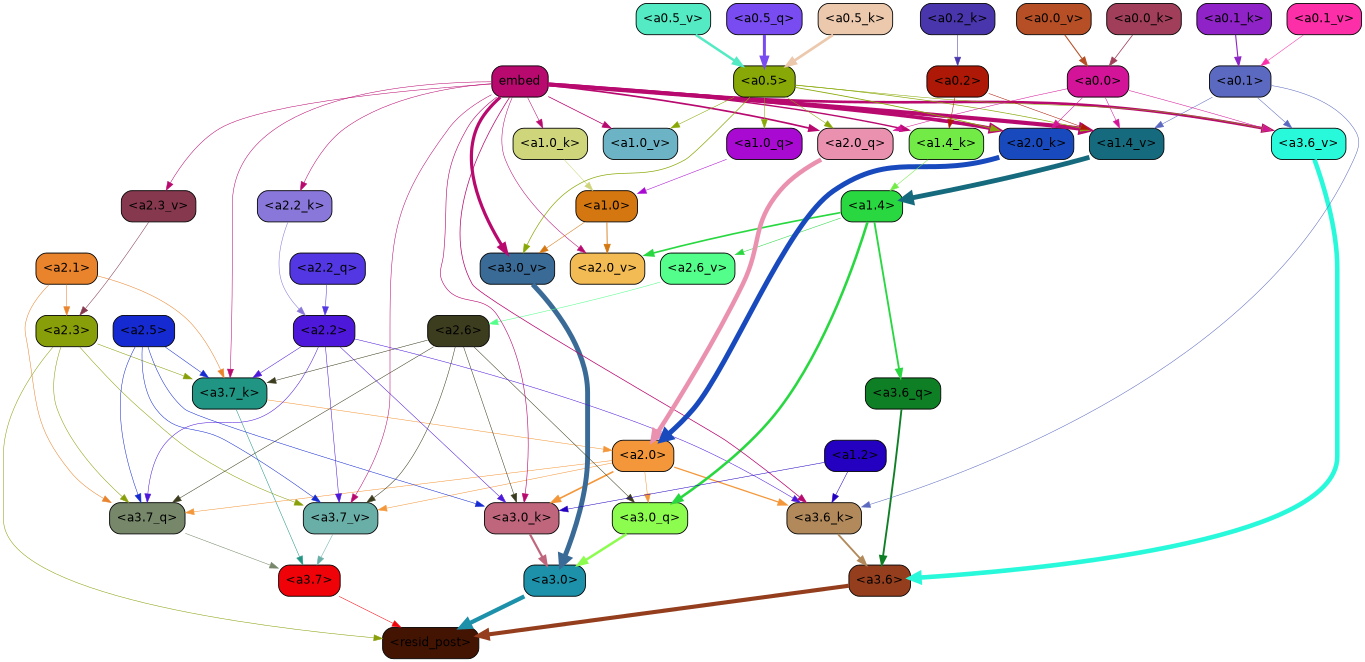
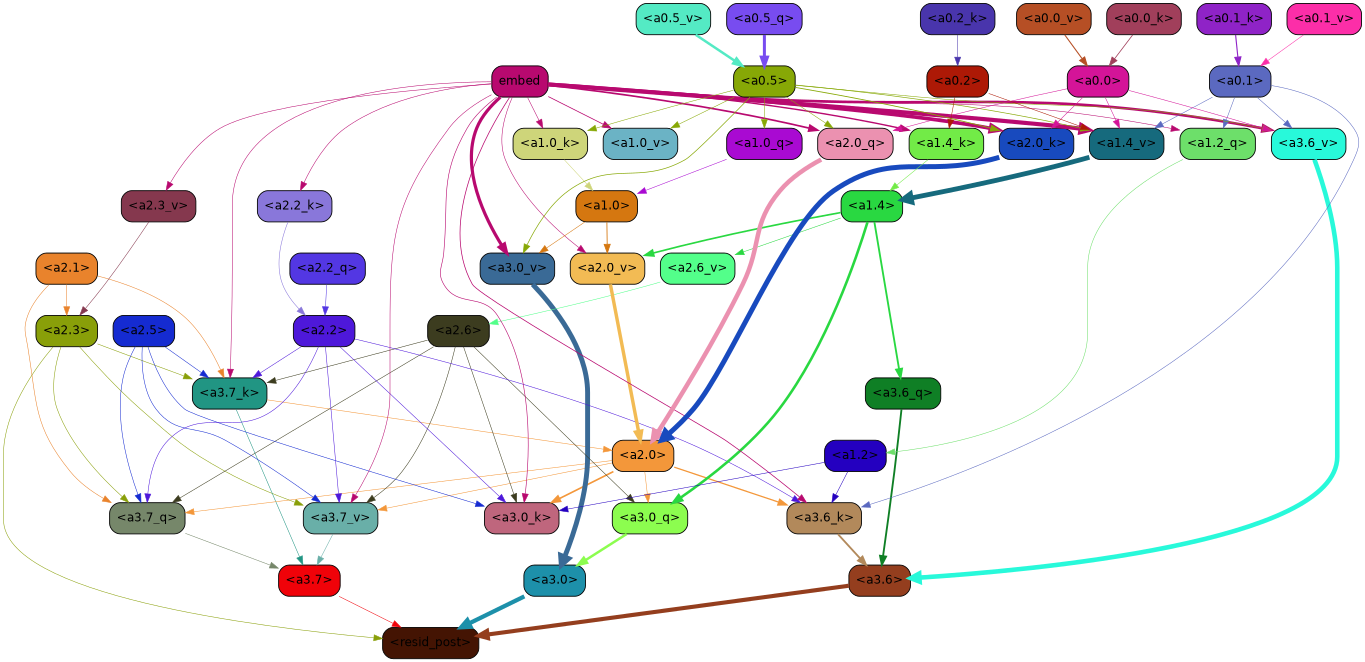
(855, 19) -> none
none -> (665, 109)
none -> (1218, 144)
none -> (624, 358)
(536, 546) -> none
